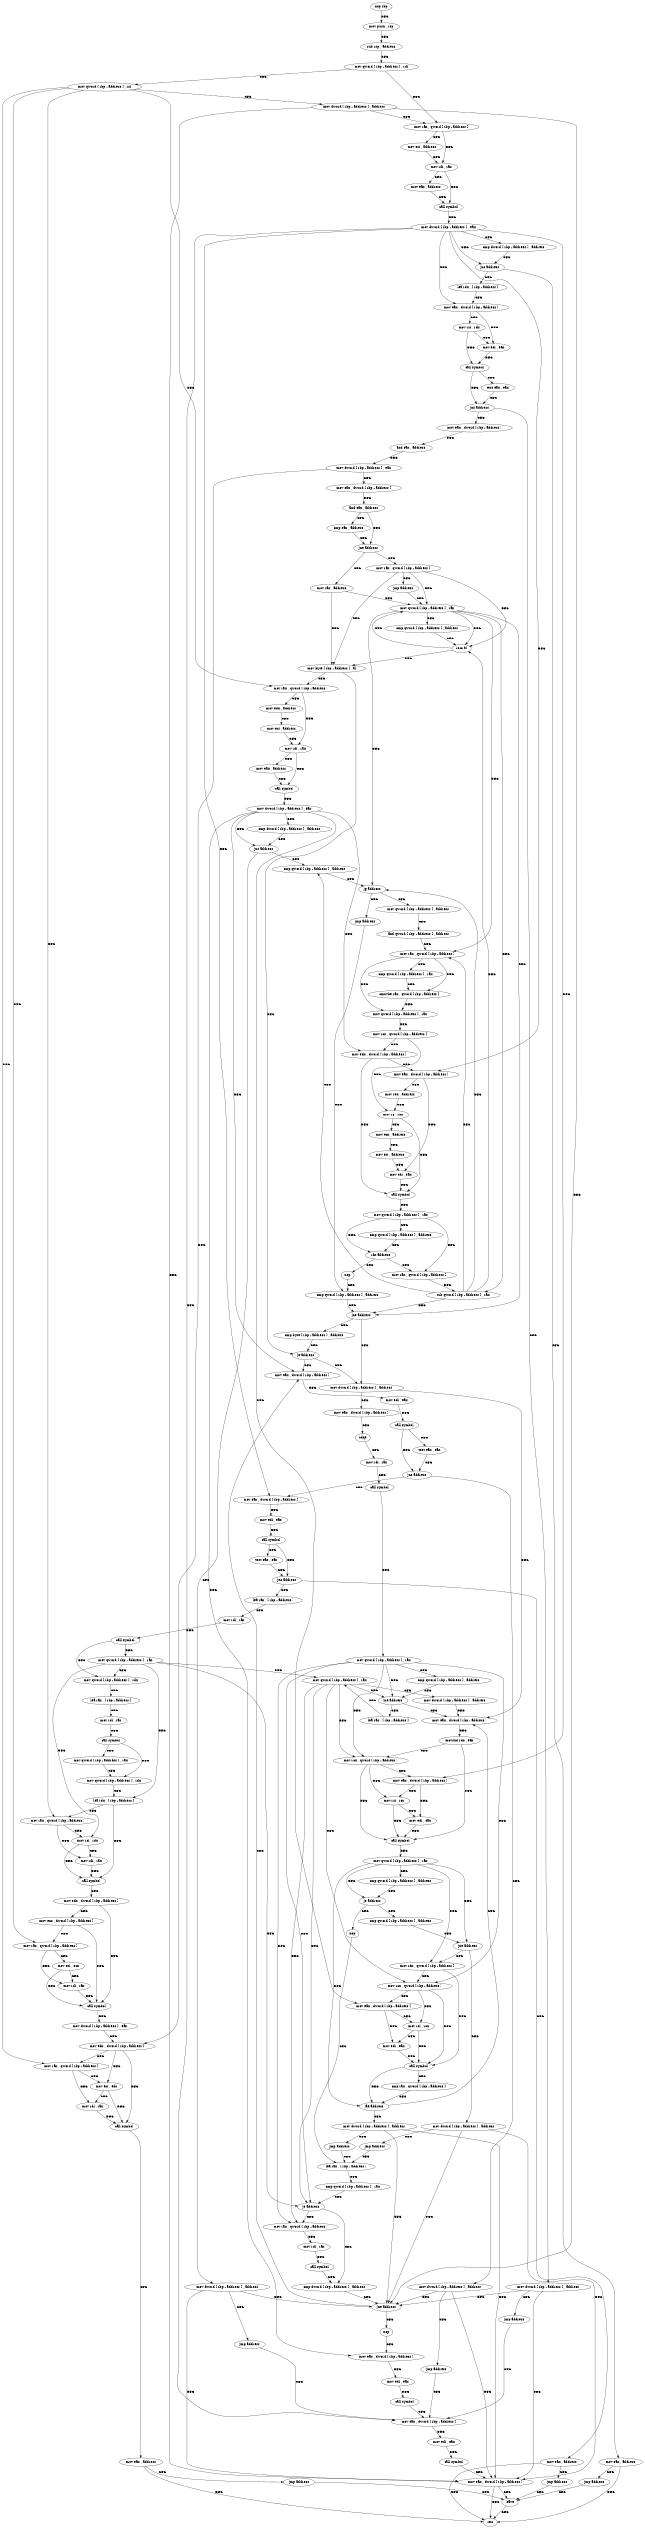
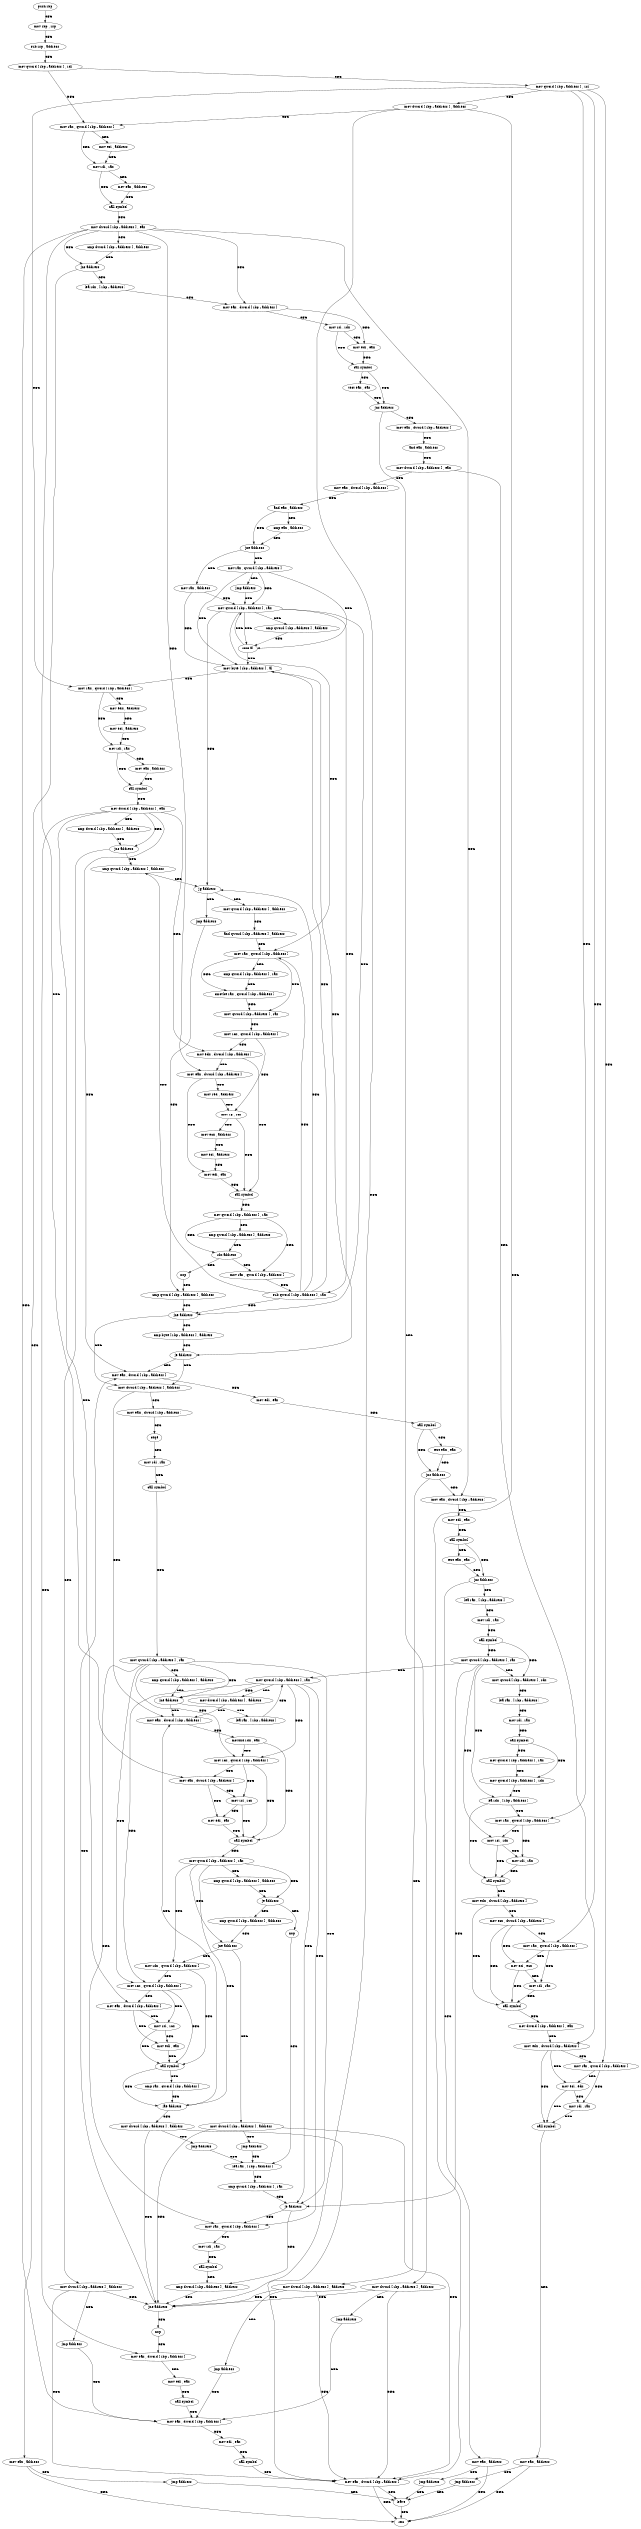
(381, 7) -> (45, 7)
(381, 27) -> (45, 27)
(488, 972) -> (321, 971)
none -> (502, 1944)
